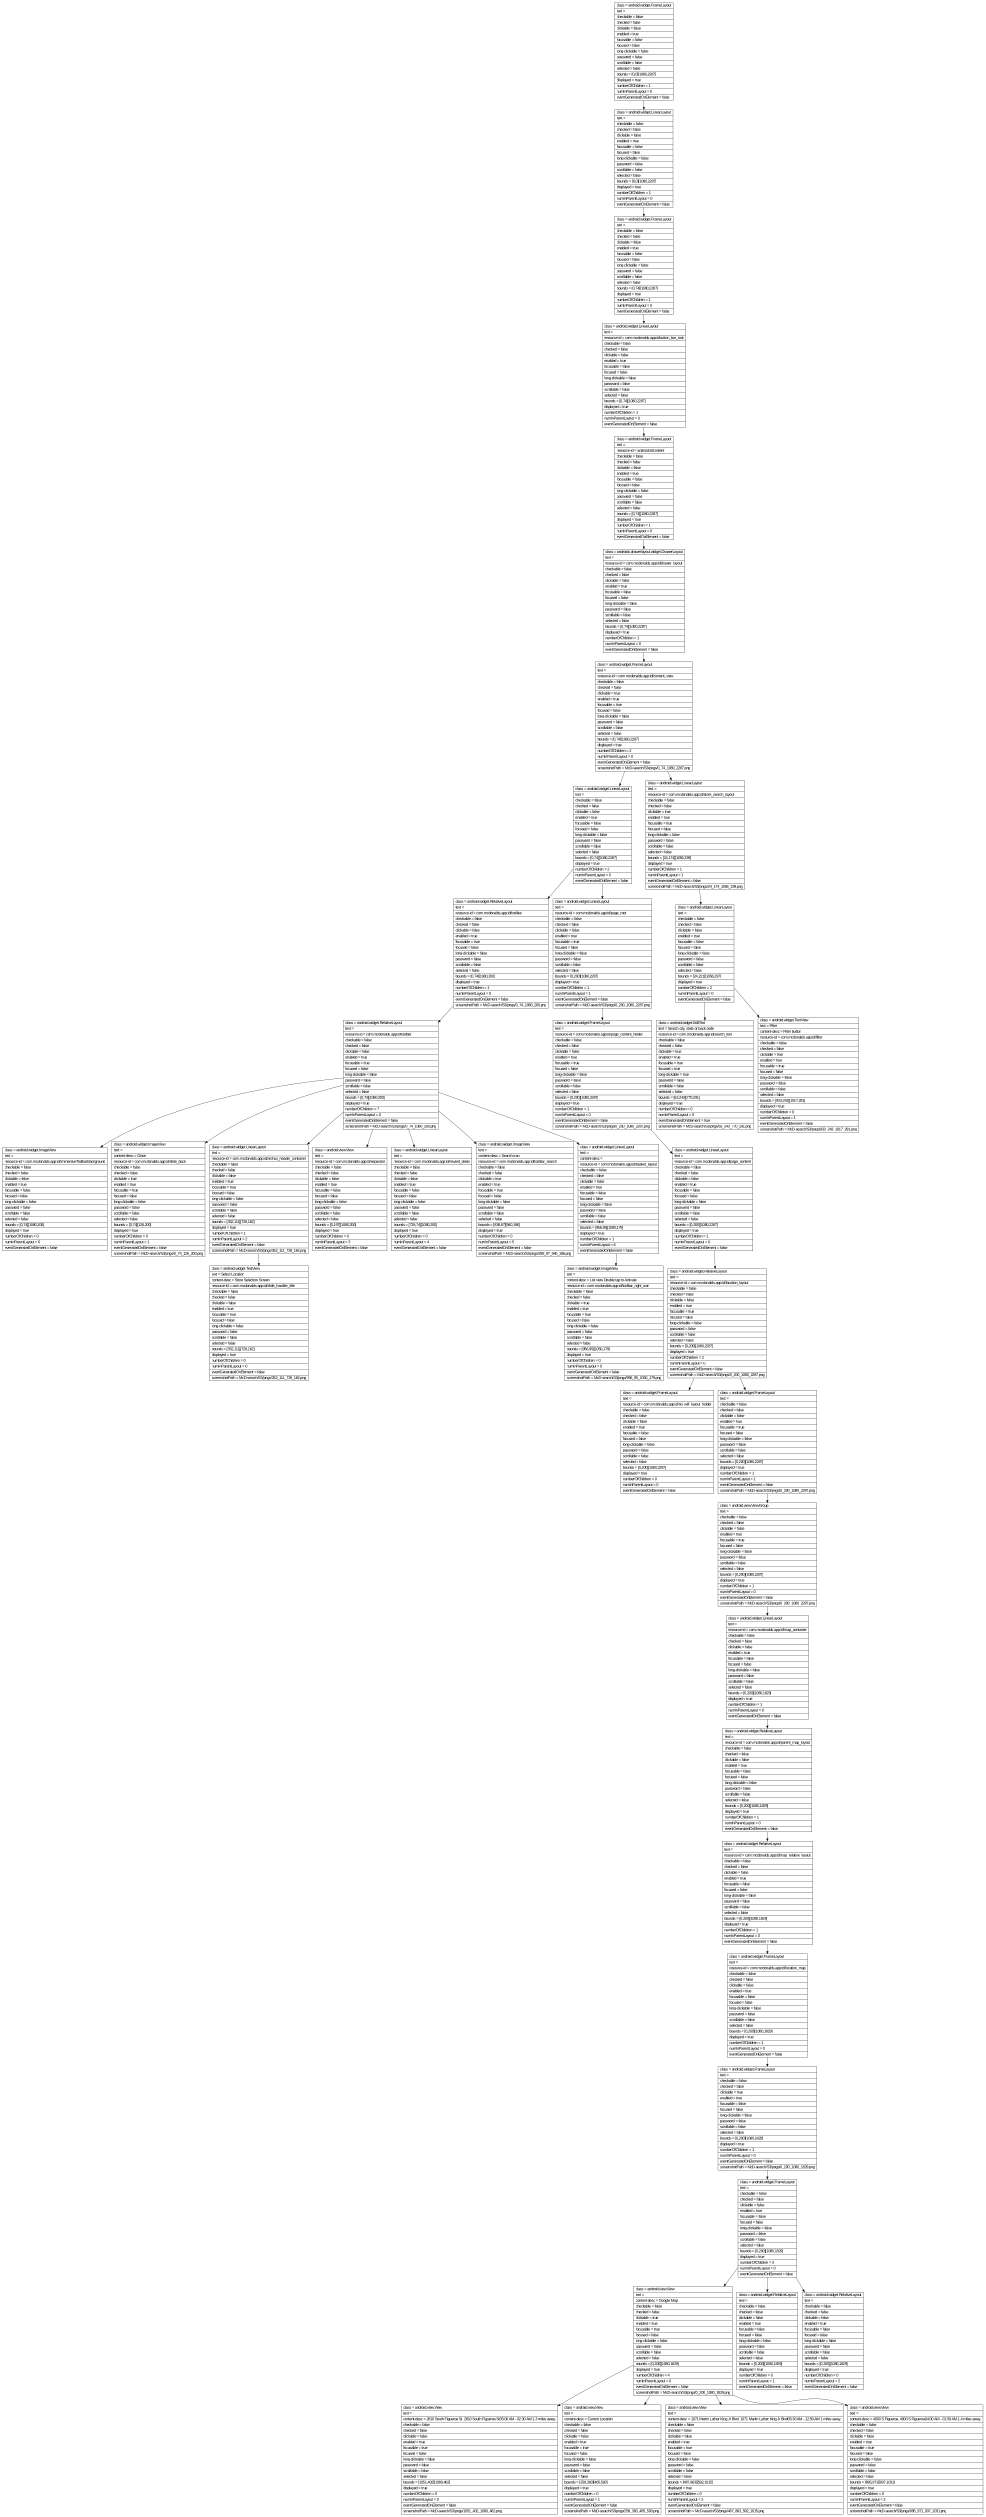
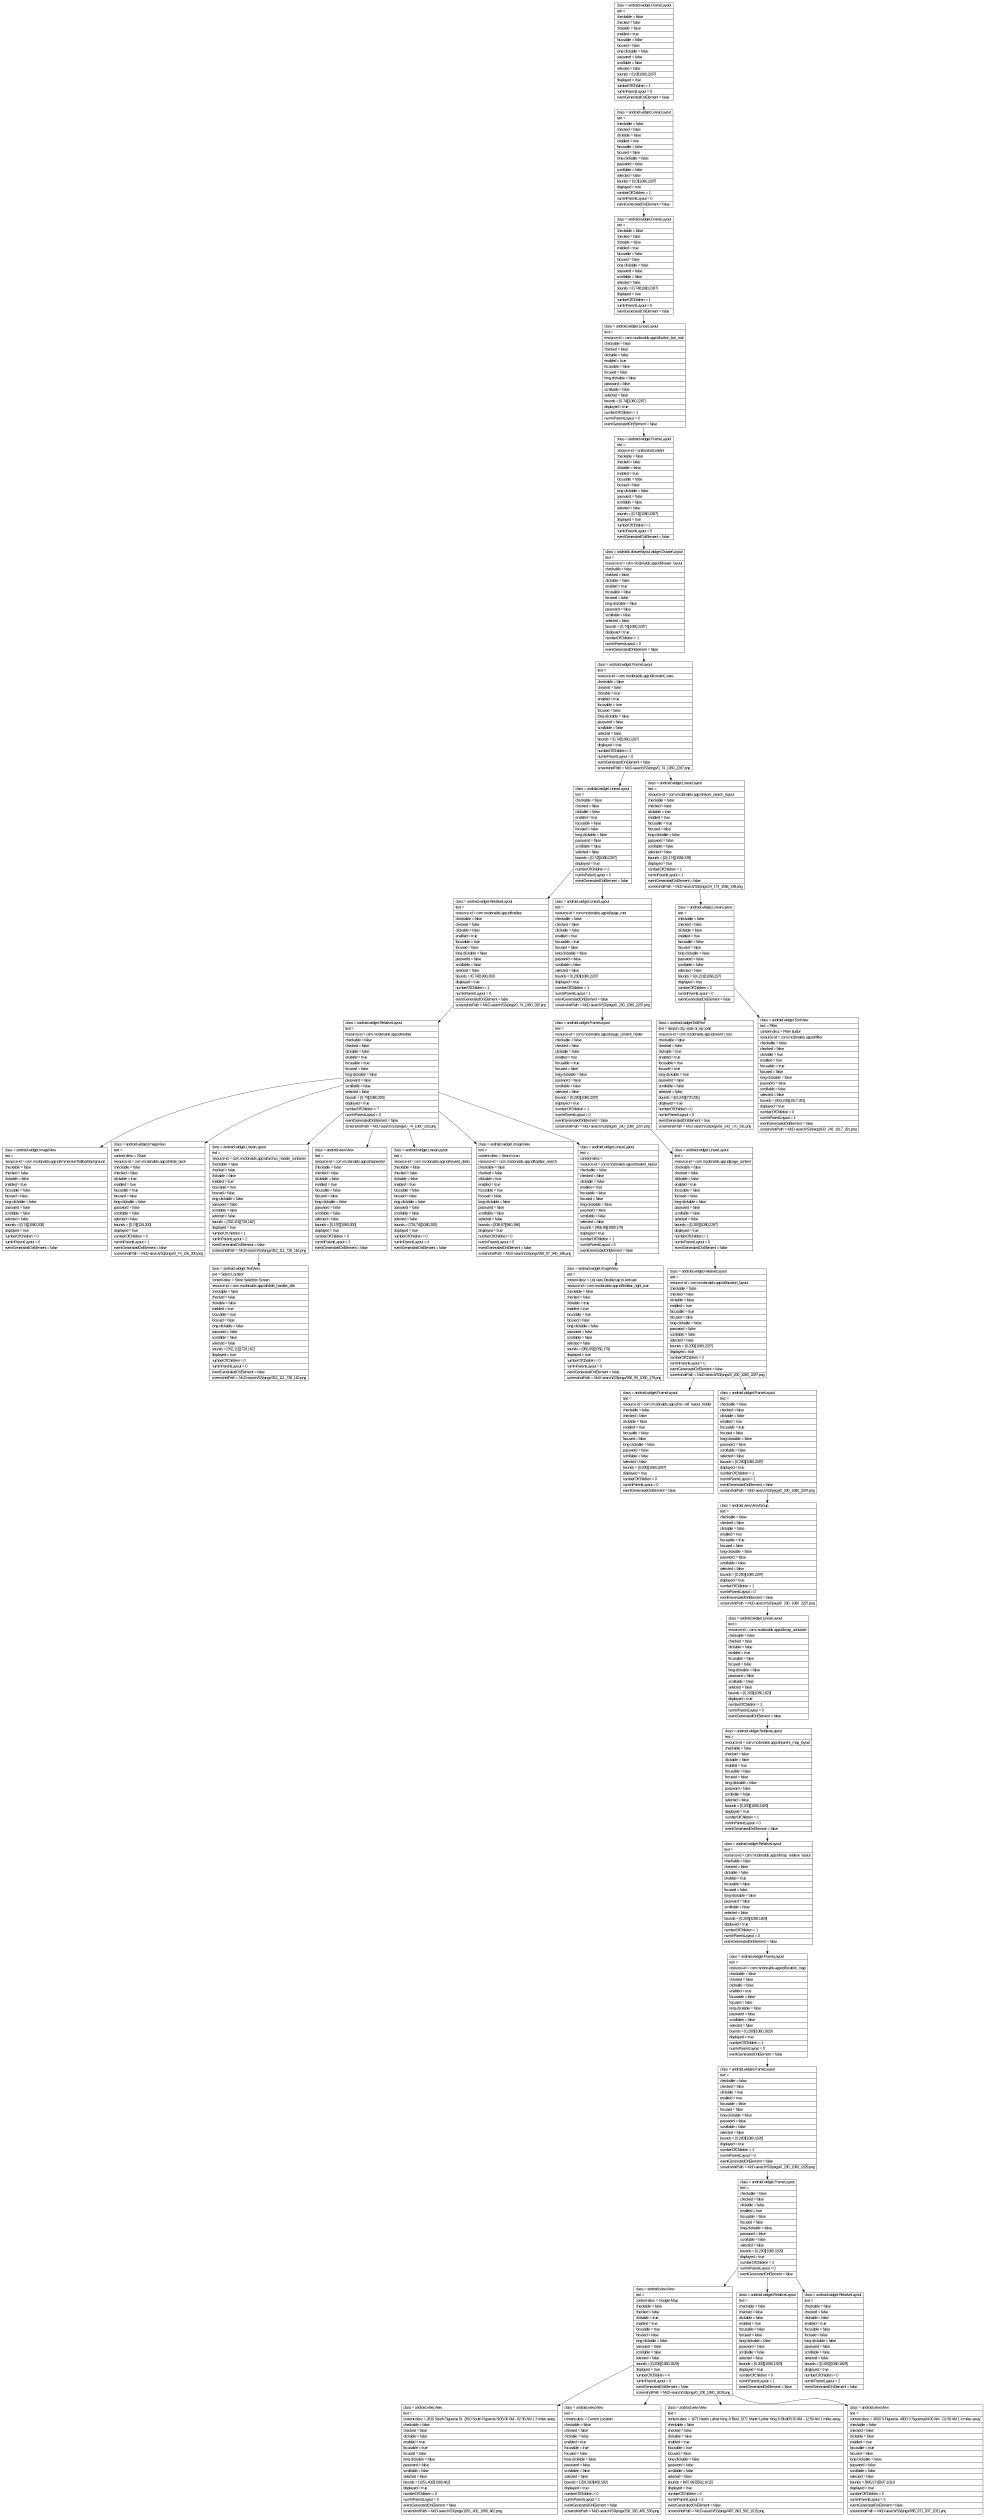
(686, 1029) -> (685, 1029)
